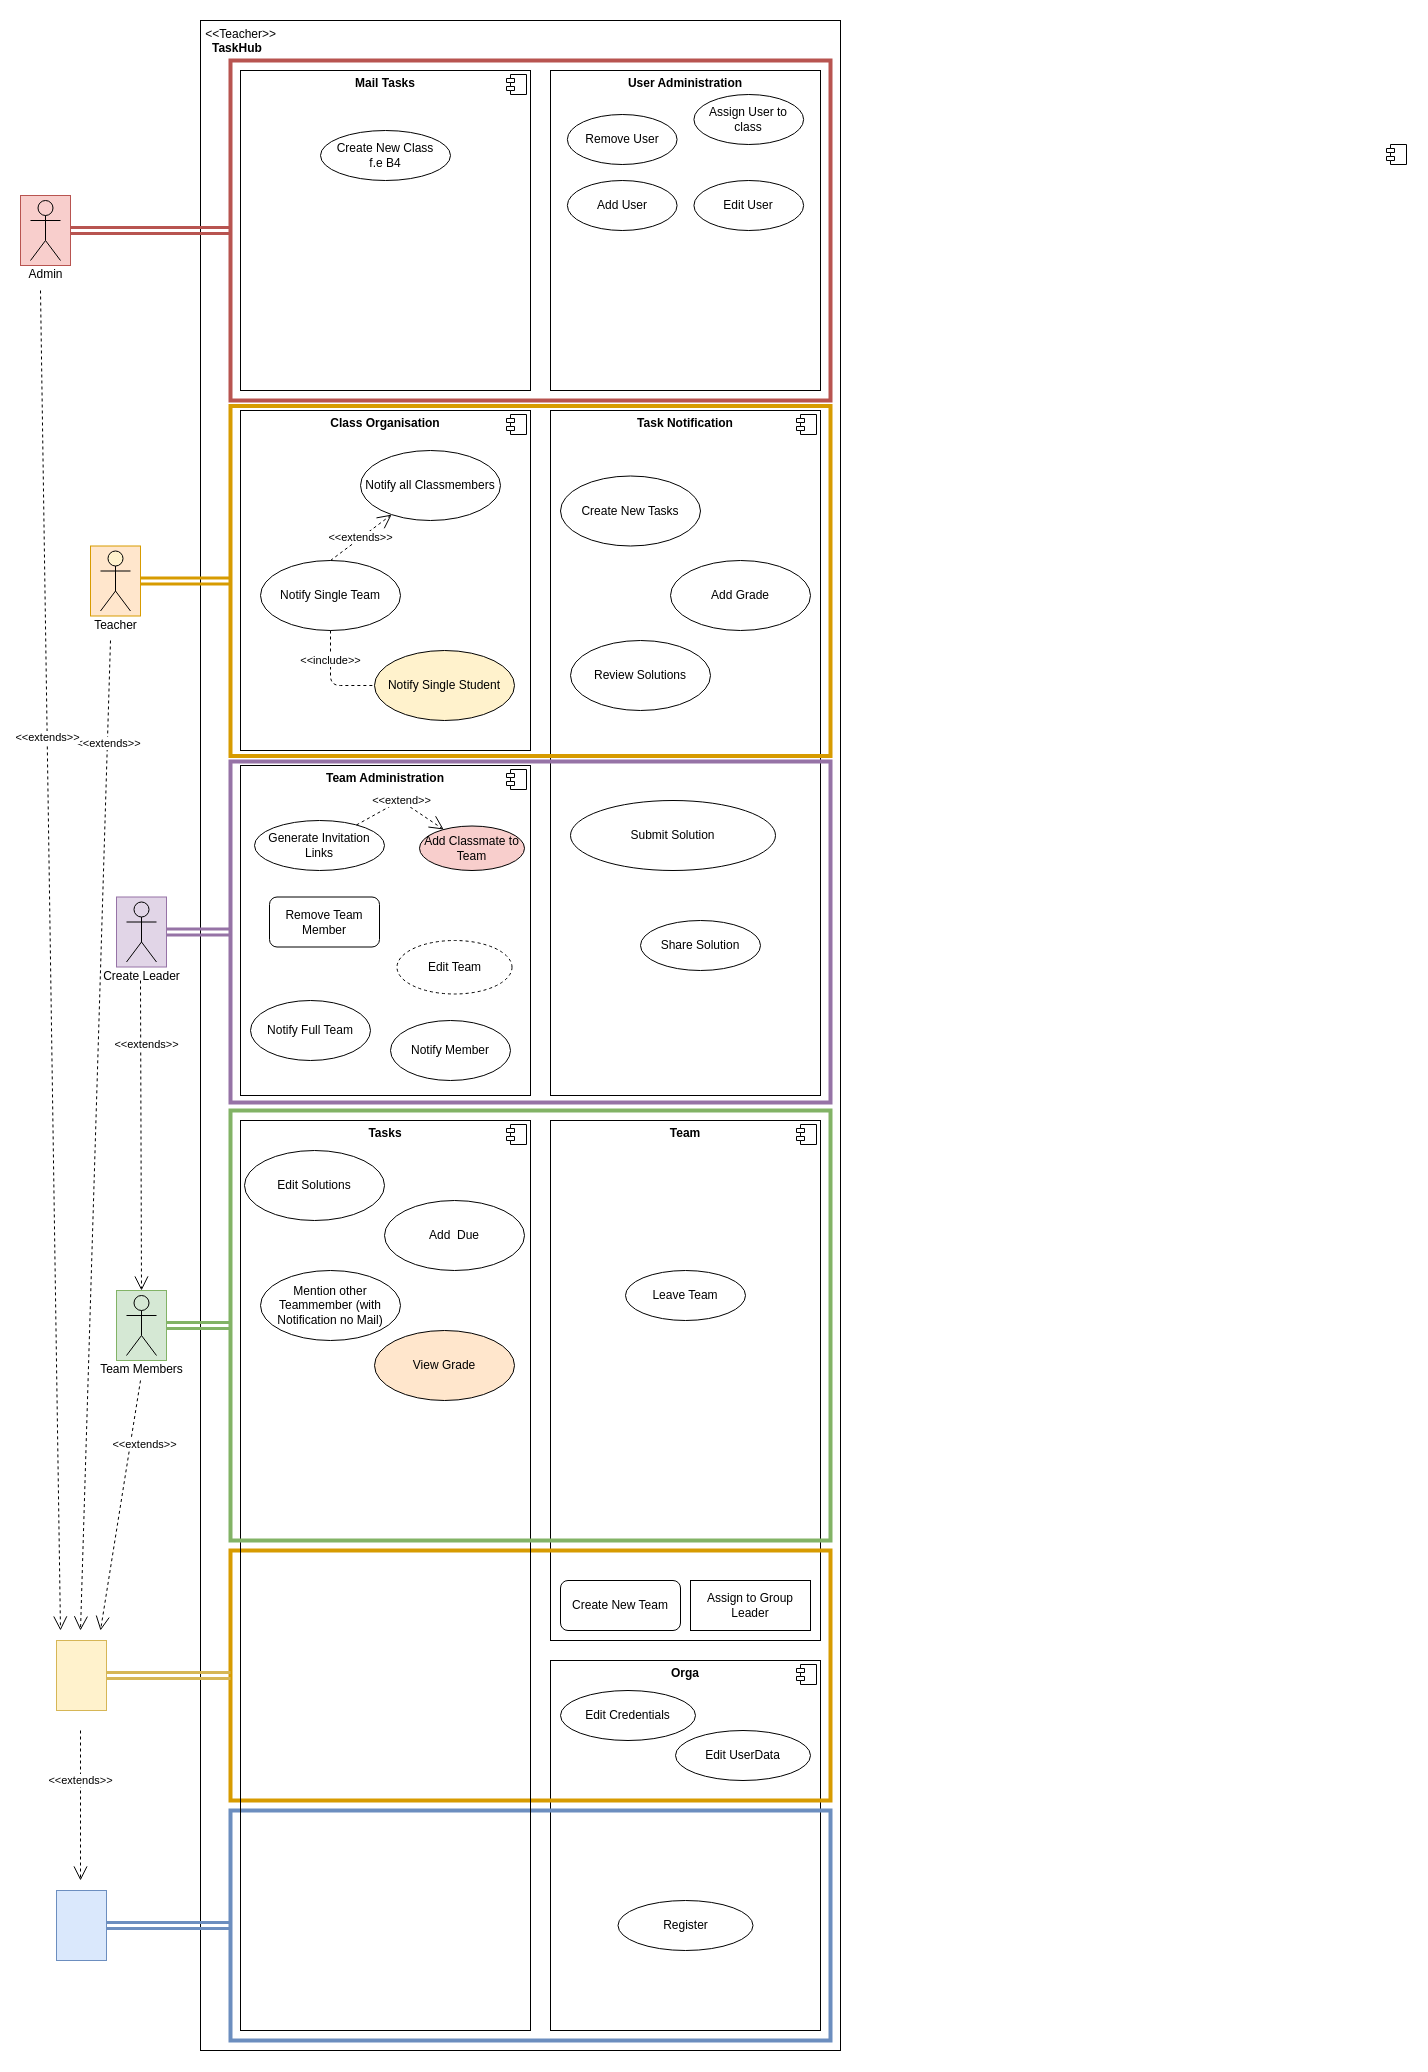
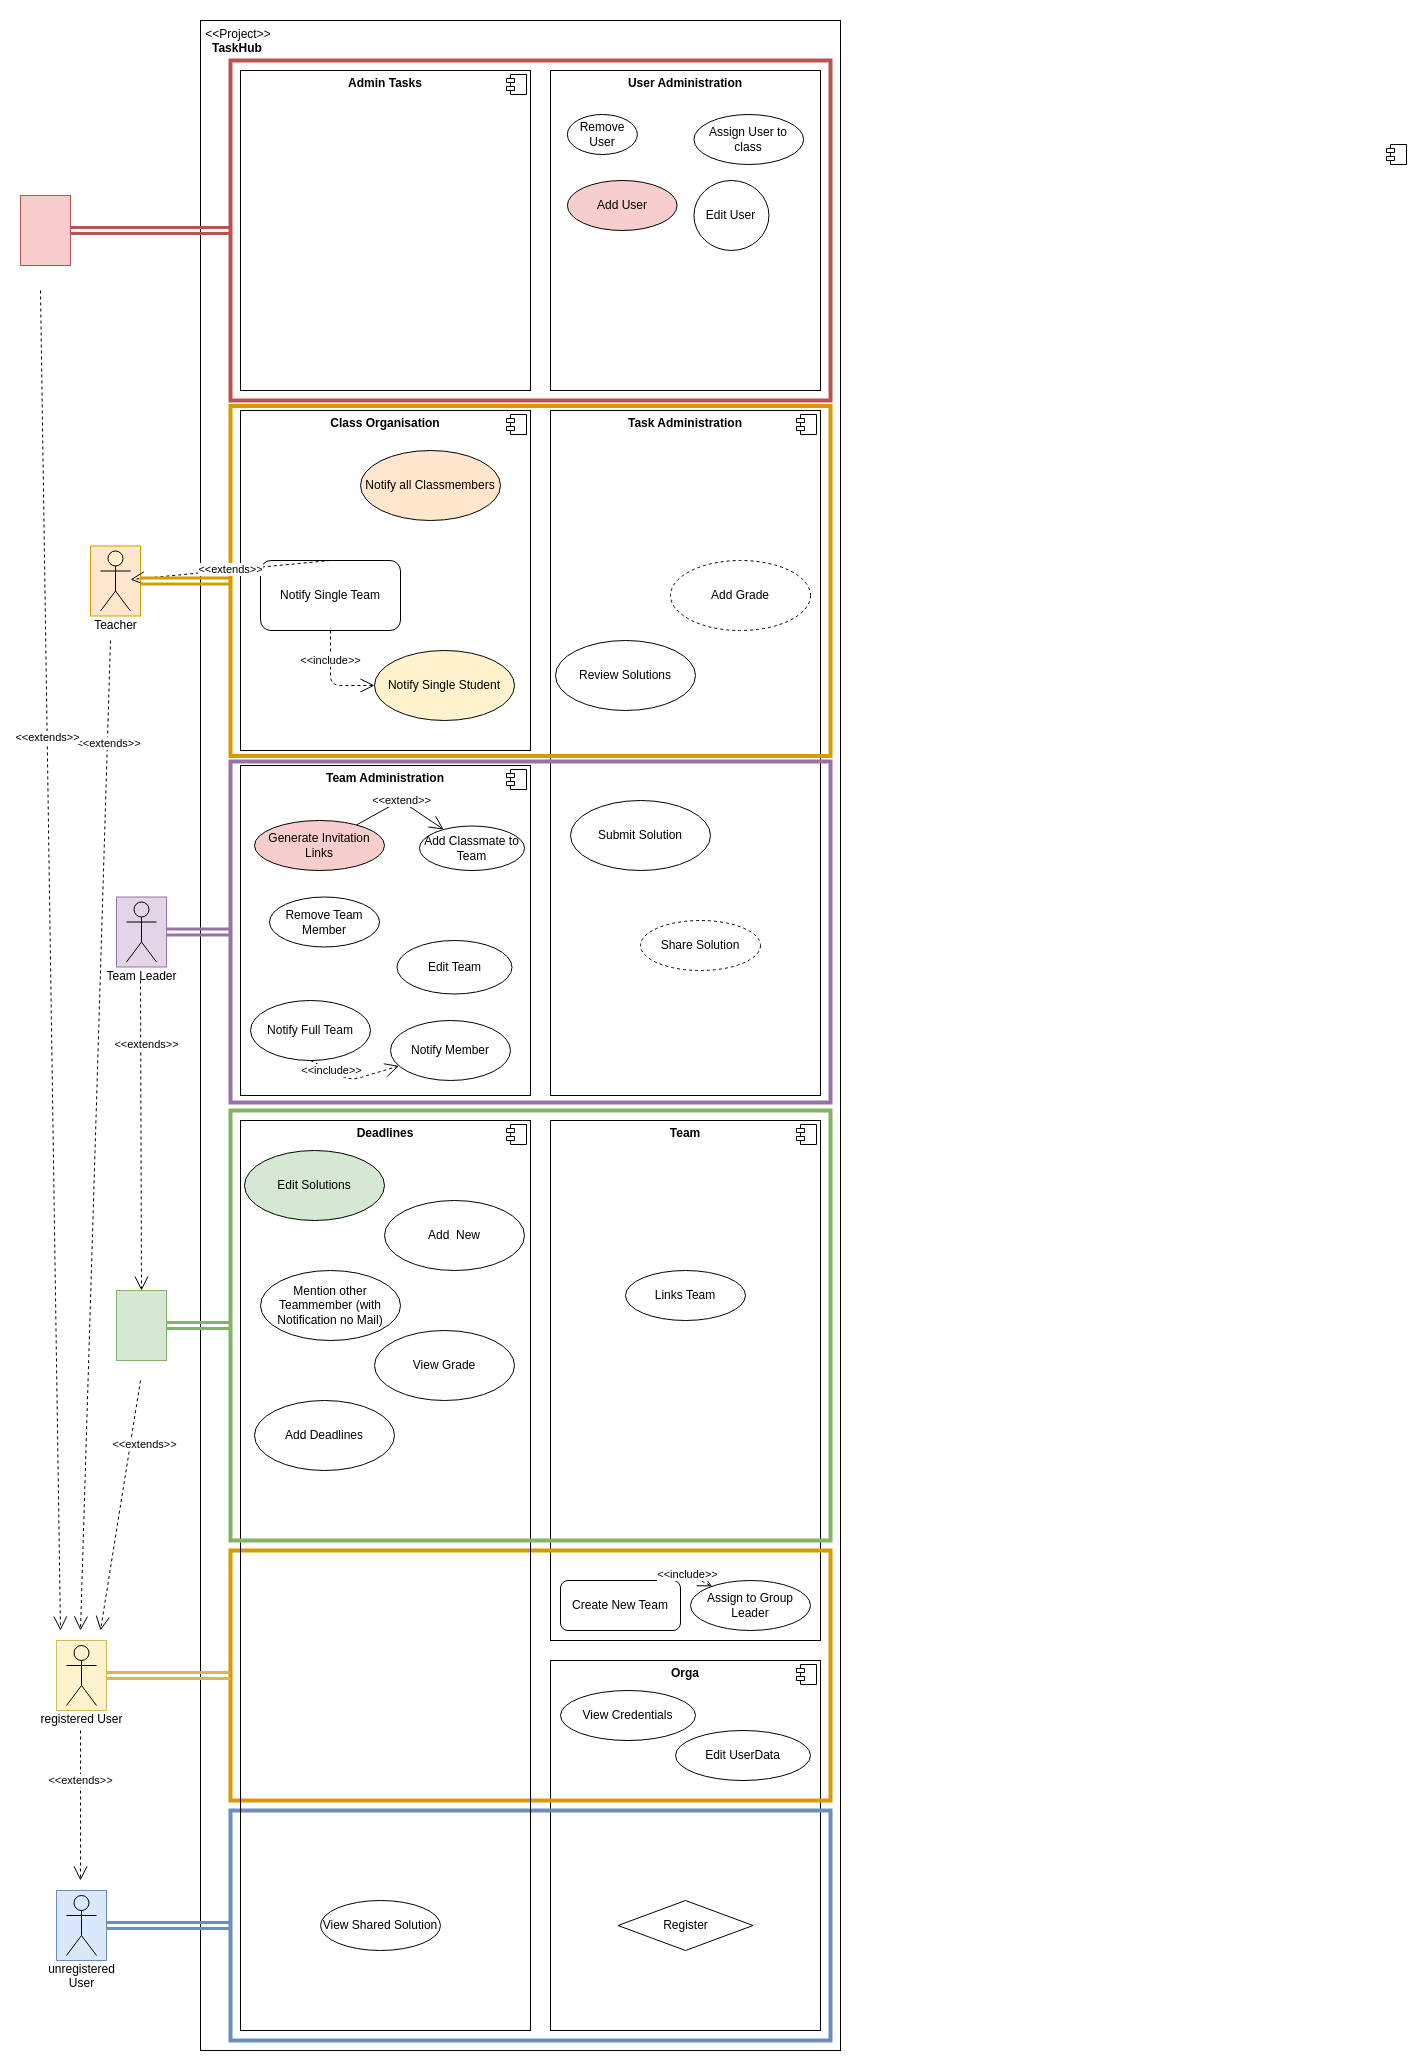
(239, 42) -> (239, 42)
(269, 71) -> (274, 71)
(749, 120) -> (749, 140)
(622, 140) -> (602, 135)
(386, 156) -> none
(622, 206) -> (622, 206)
(749, 206) -> (731, 216)
(46, 231) -> none
(601, 411) -> (608, 411)
(431, 486) -> (431, 486)
(631, 511) -> none
(360, 538) -> (244, 569)
(331, 596) -> (331, 596)
(741, 596) -> (741, 596)
(641, 676) -> (626, 676)
(369, 686) -> (368, 686)
(373, 816) -> (373, 816)
(673, 836) -> (641, 836)
(320, 846) -> (320, 846)
(472, 848) -> (472, 848)
(325, 922) -> (325, 922)
(701, 946) -> (701, 946)
(455, 967) -> (455, 967)
(142, 977) -> (142, 977)
none -> (354, 1079)
(257, 1121) -> (268, 1121)
(315, 1186) -> (315, 1186)
(455, 1236) -> (455, 1236)
(686, 1296) -> (686, 1296)
(142, 1326) -> none
(445, 1366) -> (445, 1366)
none -> (325, 1436)
none -> (691, 1576)
(751, 1606) -> (751, 1606)
none -> (82, 1676)
(628, 1716) -> (628, 1716)
none -> (82, 1926)
none -> (381, 1926)
(686, 1926) -> (686, 1926)
